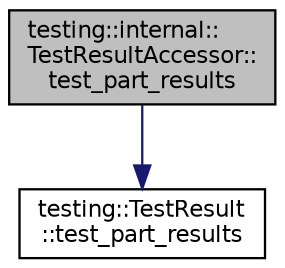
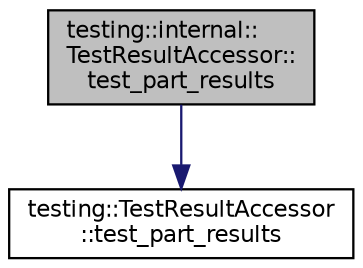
(142, 224) -> (181, 224)
